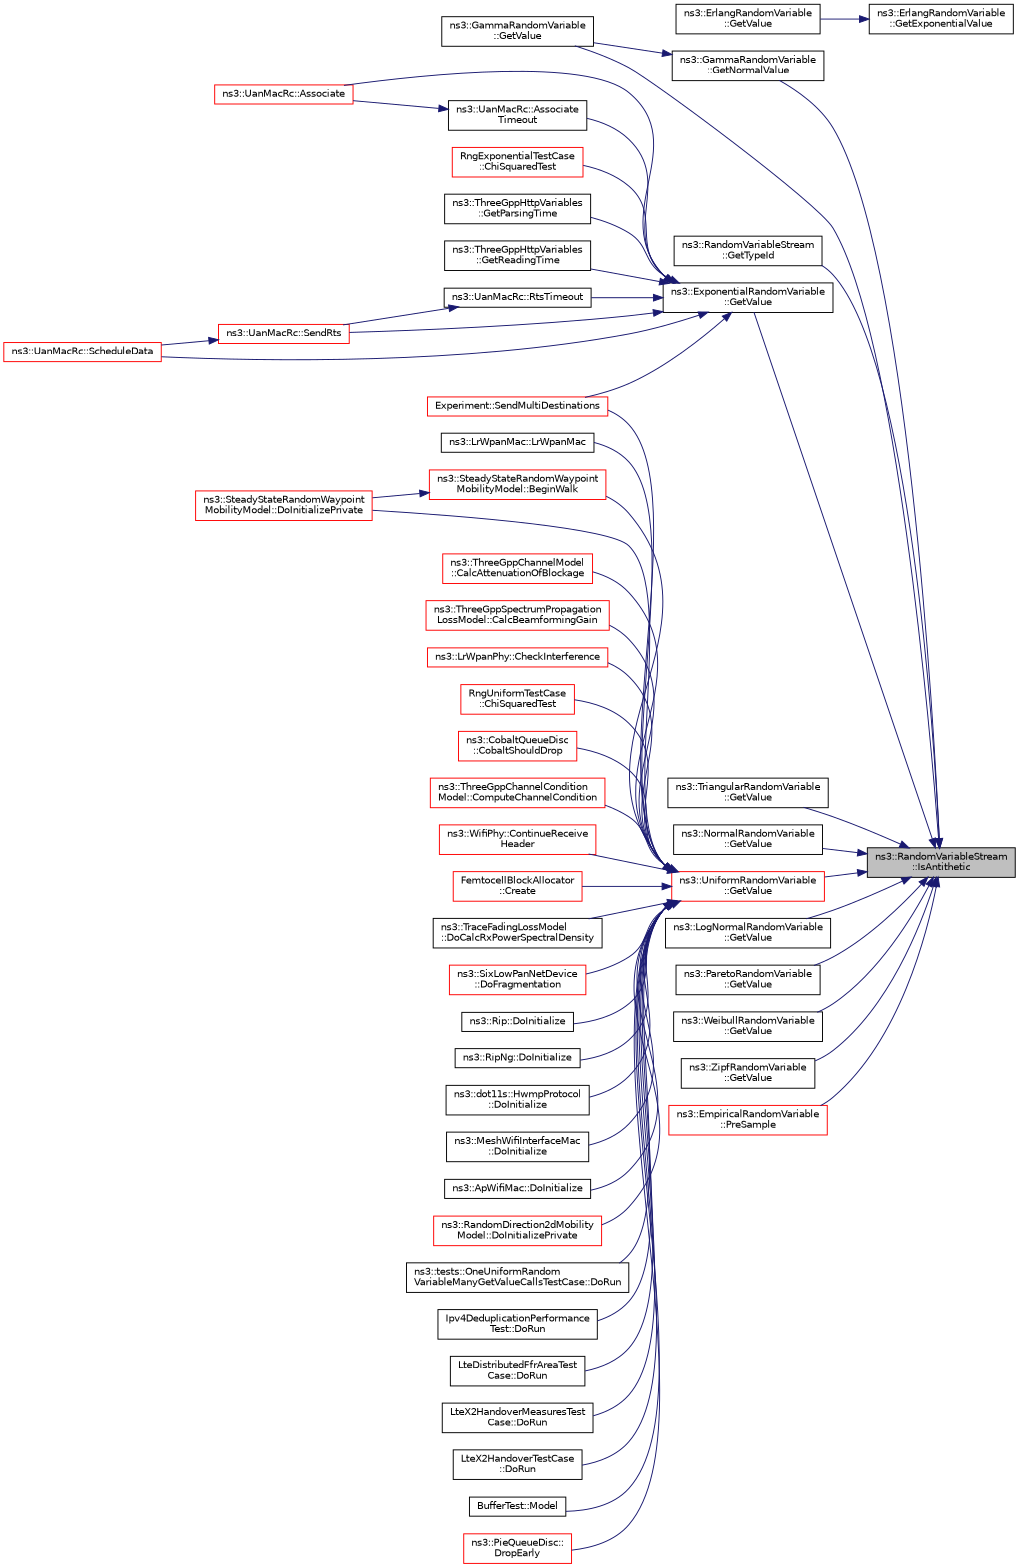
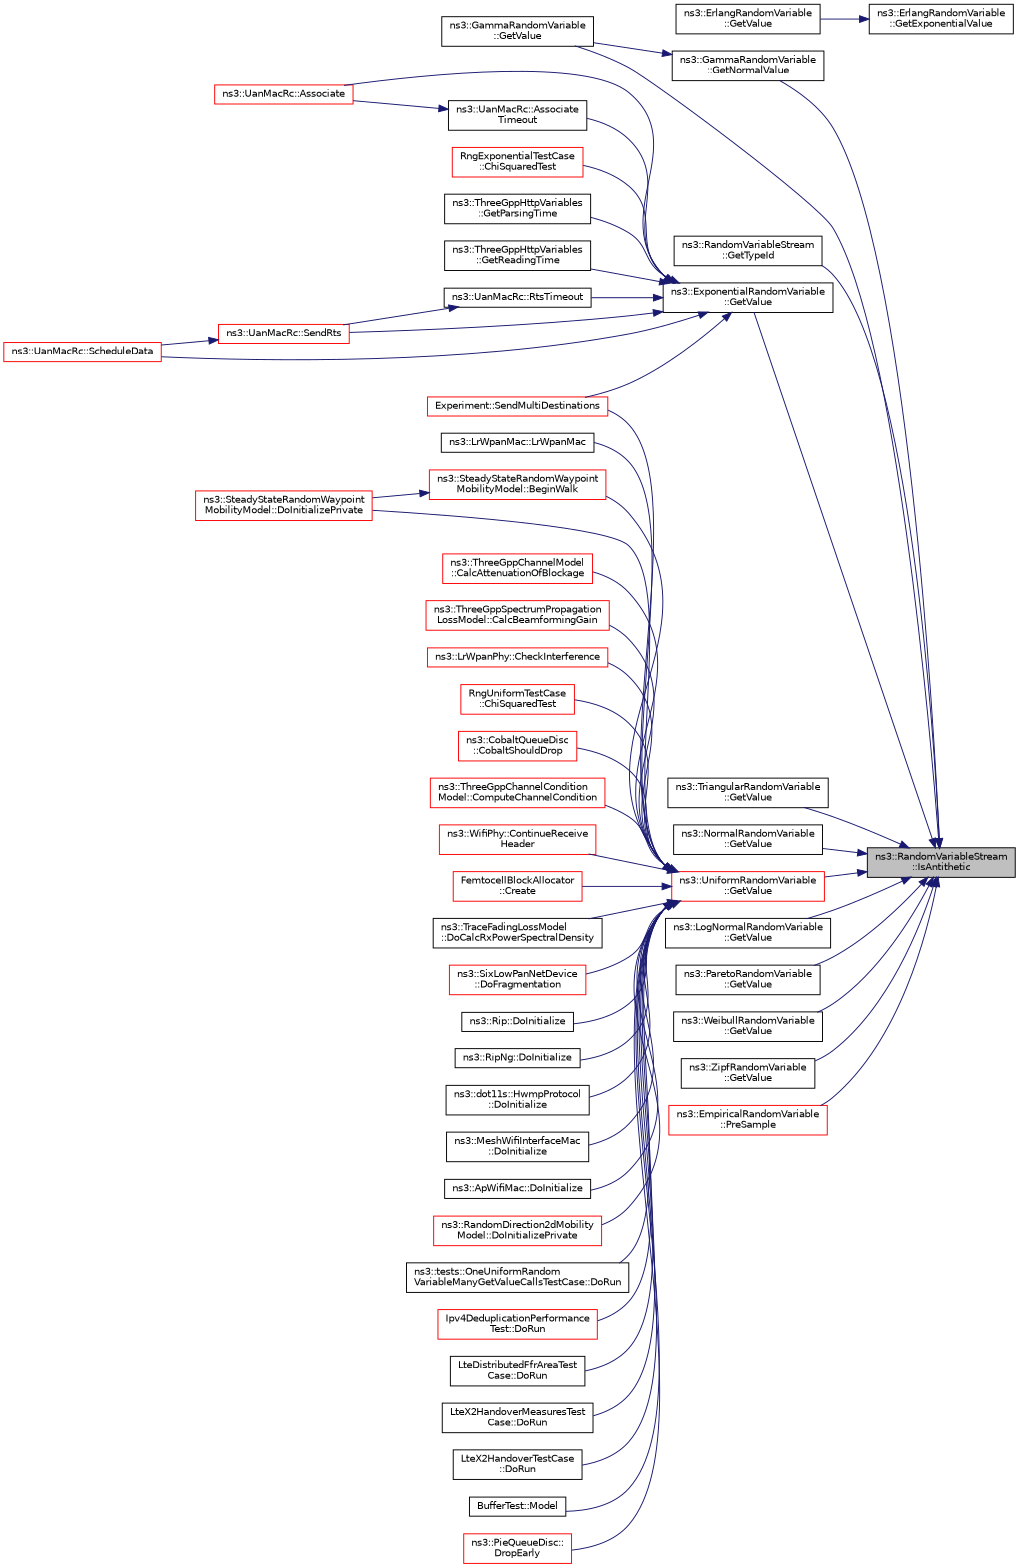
(518, 1324) -> (518, 1324)
